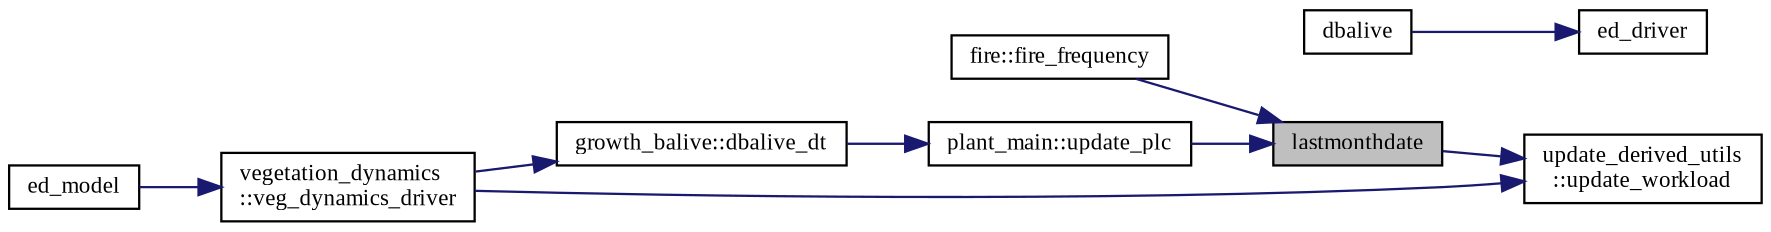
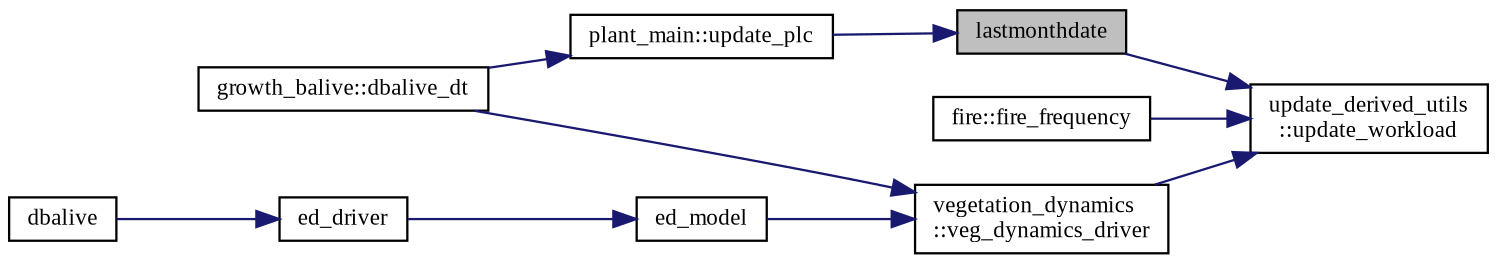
(1197, 97) -> (1189, 119)
(505, 168) -> (684, 148)
none -> (510, 219)
